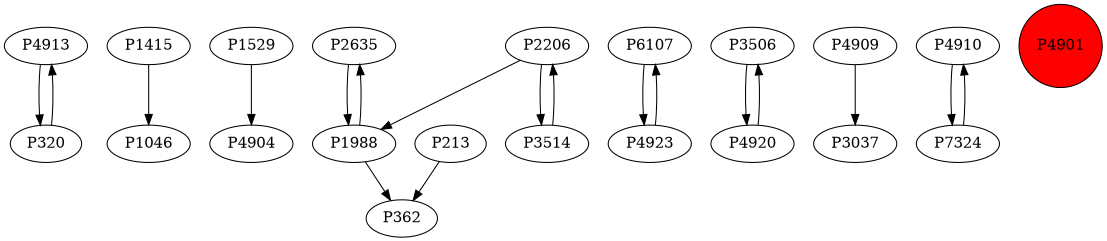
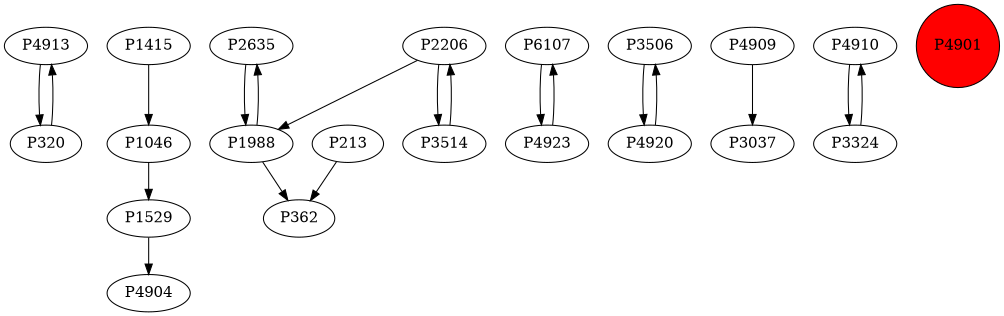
(958, 144) -> (855, 144)
none -> (149, 176)
